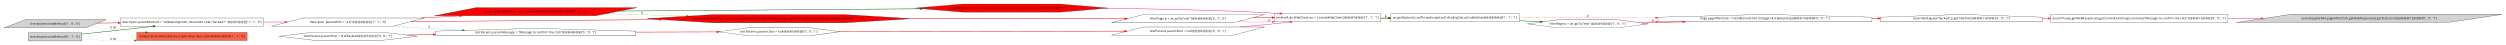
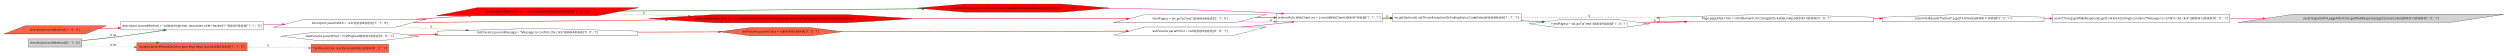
(55, 24) -> (55, 30)
(779, 32) -> (781, 32)
none -> (350, 48)
